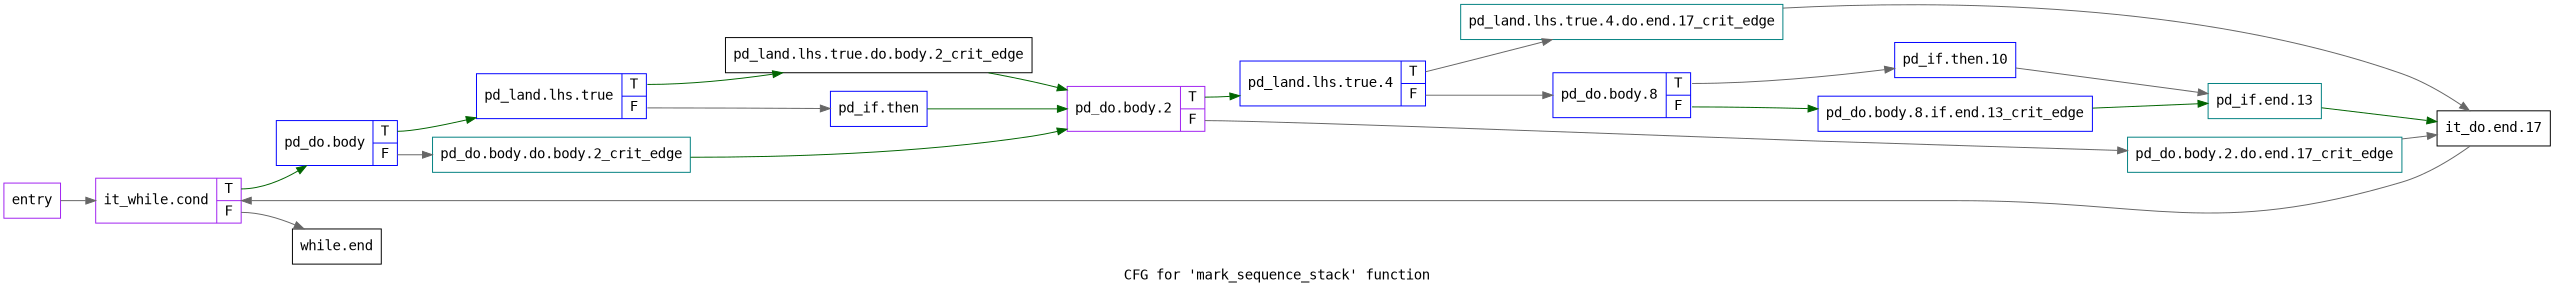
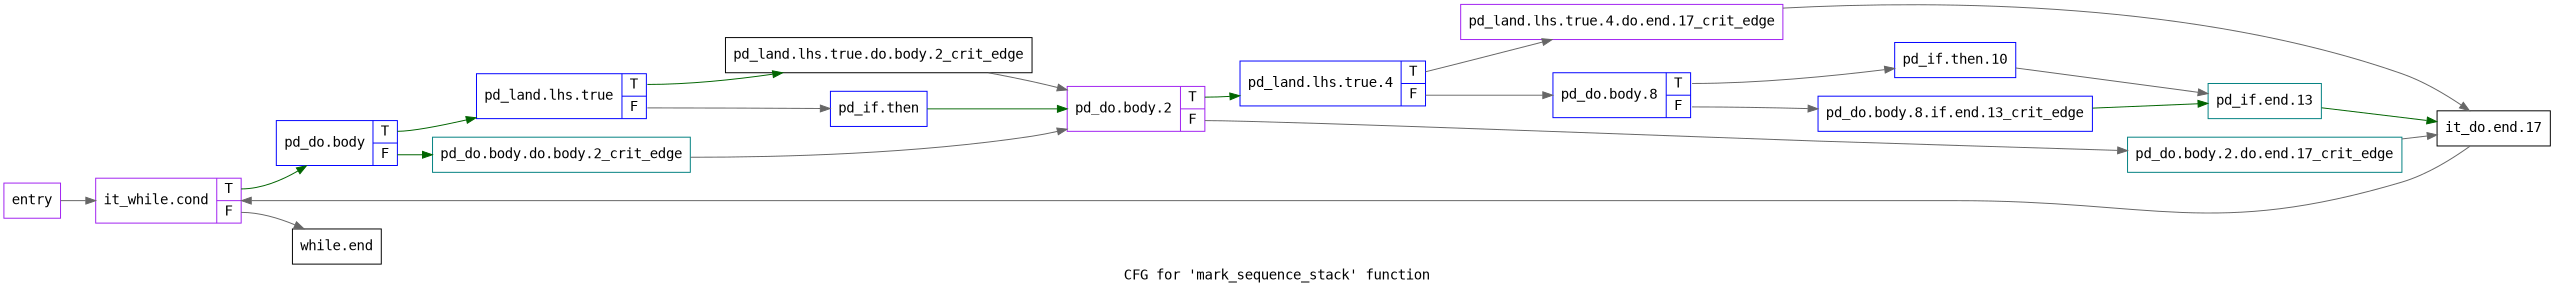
(1622, 22) -> (1622, 22)
(1023, 80) -> (1023, 80)
(1750, 107) -> (1750, 107)
(875, 152) -> (875, 152)
(410, 155) -> (410, 155)
